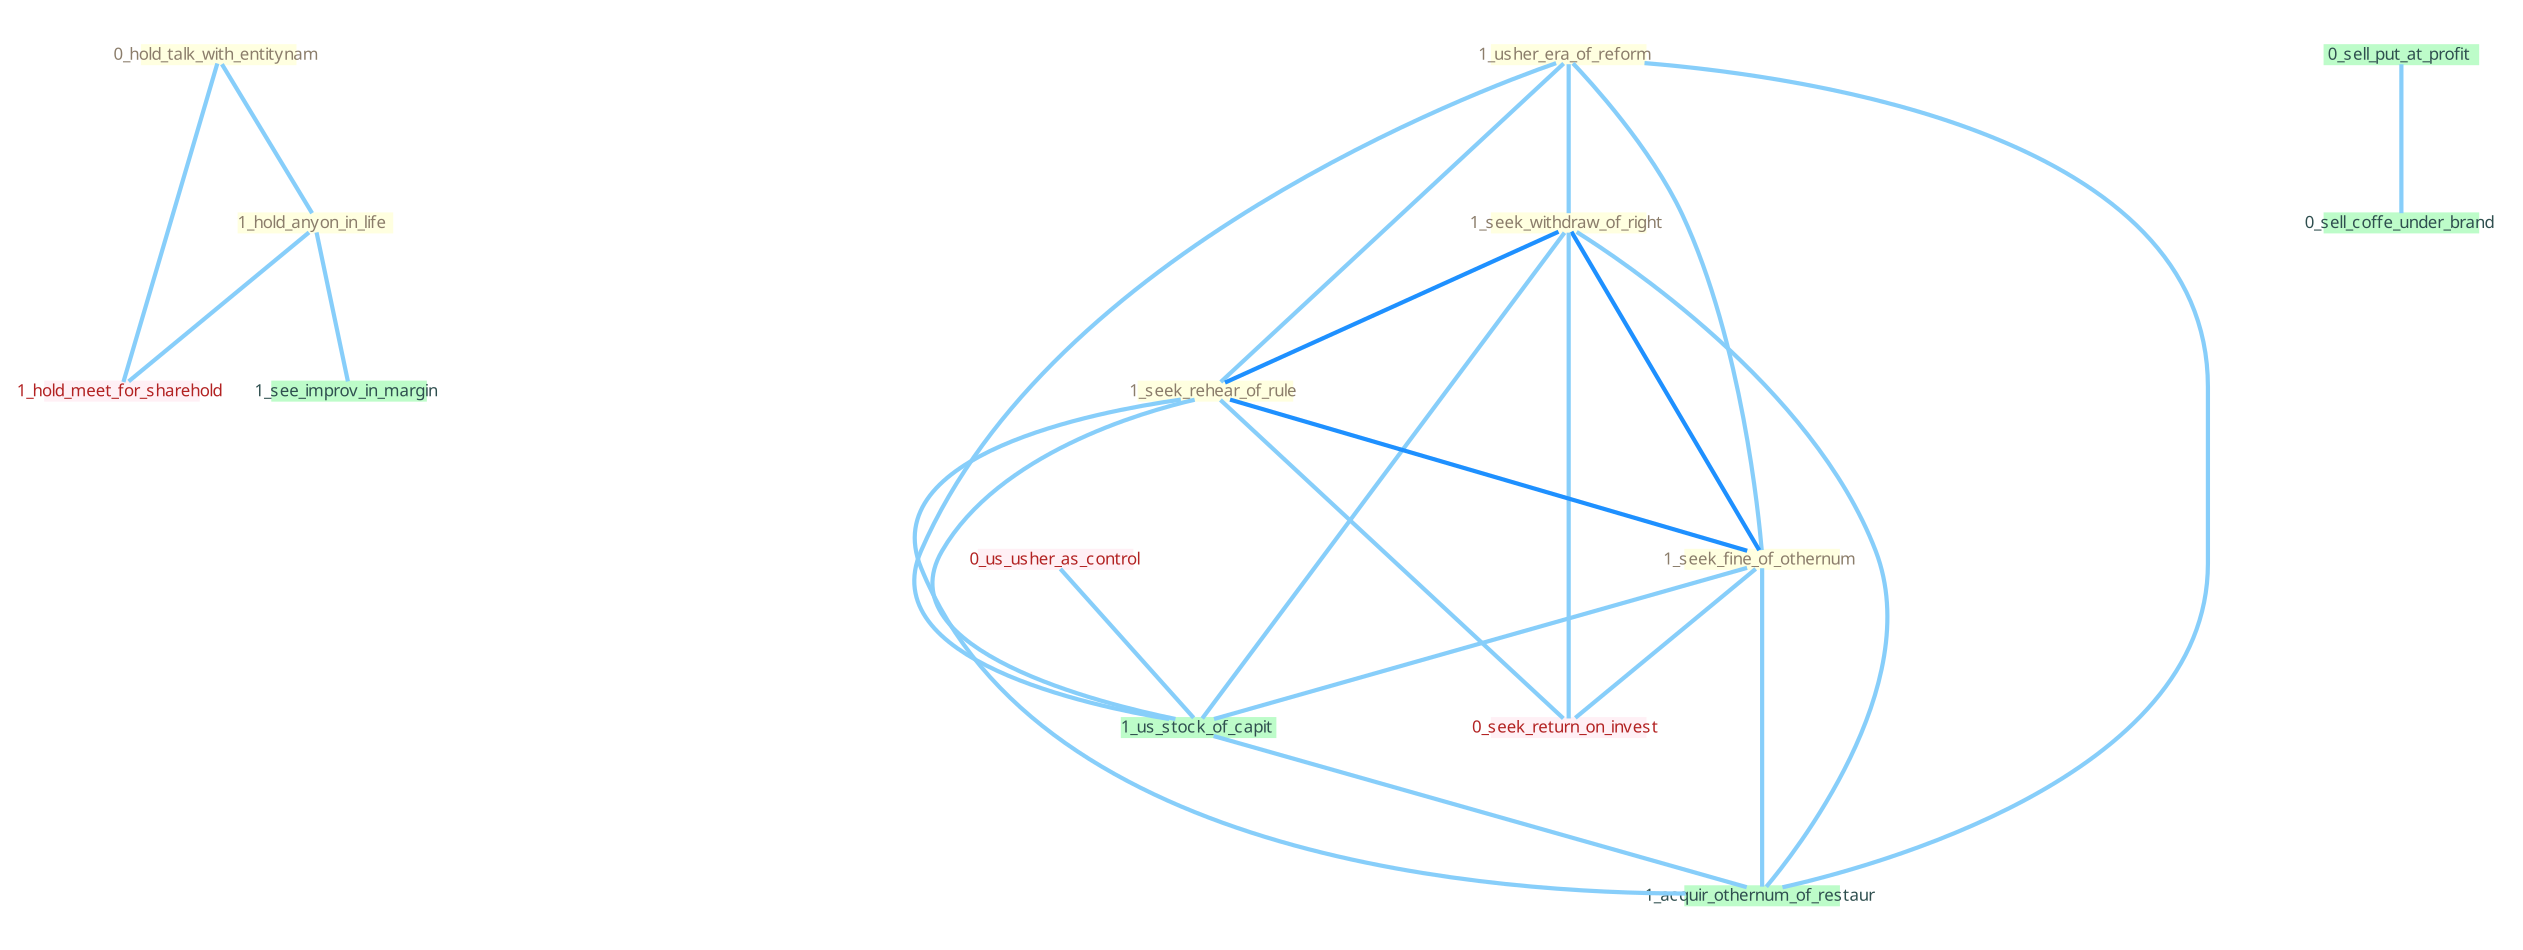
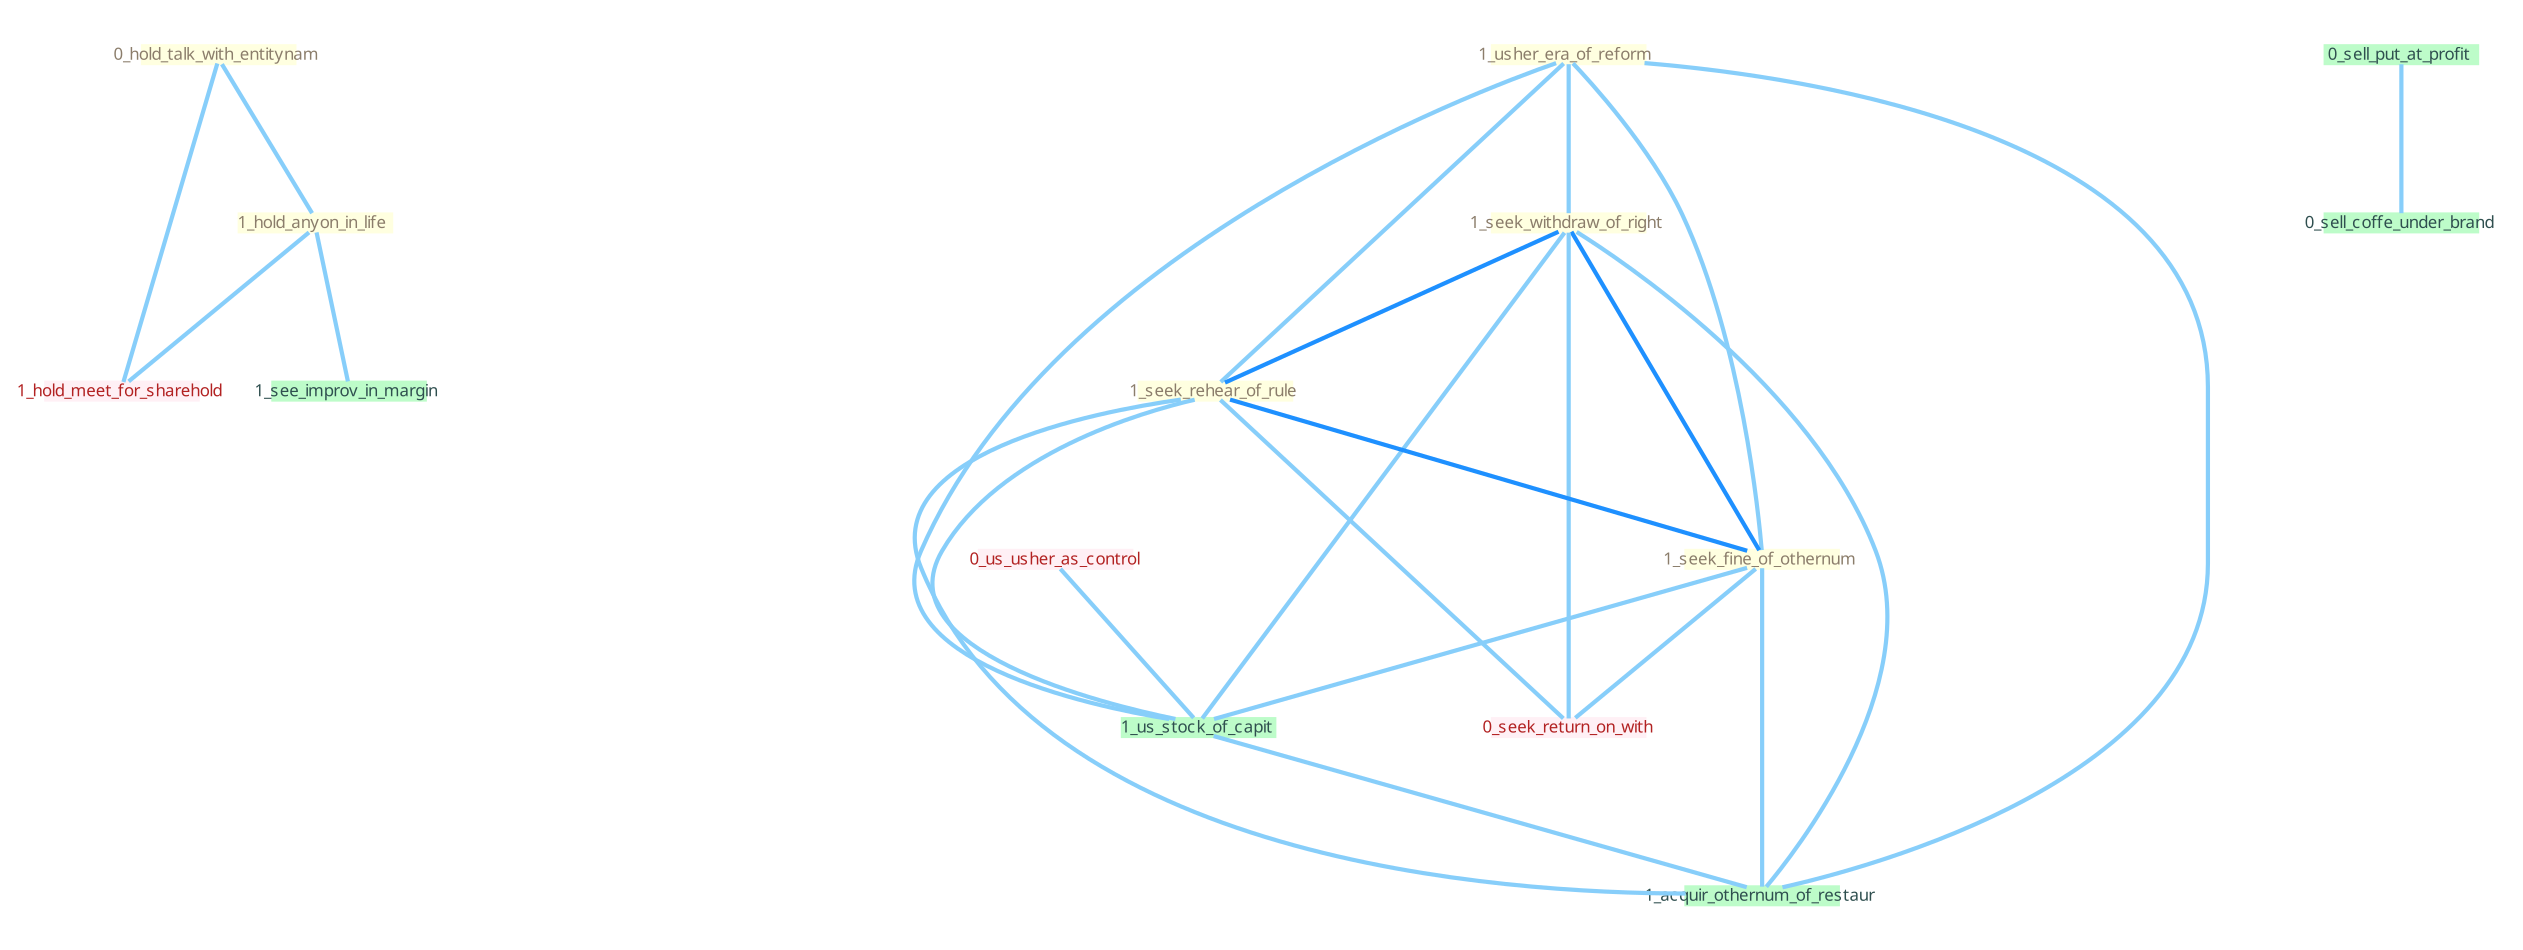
(1569, 728) -> (1569, 728)
